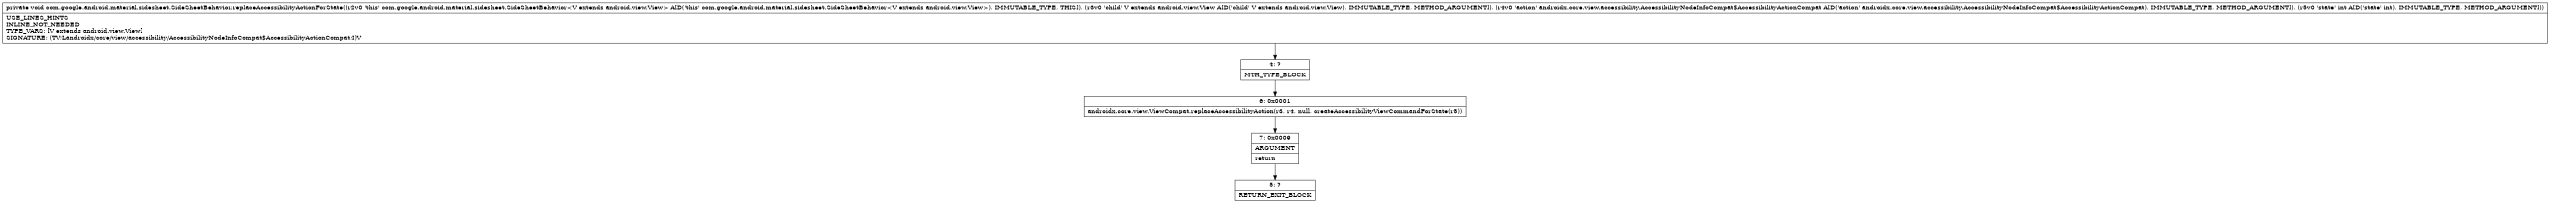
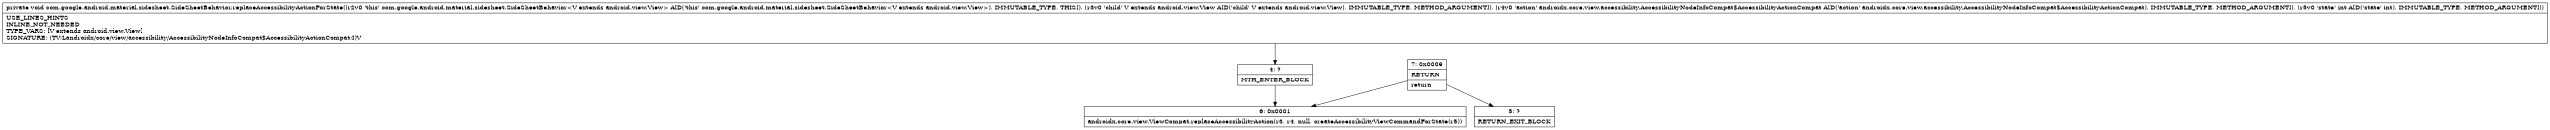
(1275, 75) -> (1275, 80)
(1275, 123) -> (1362, 93)
(1275, 148) -> (1426, 75)
